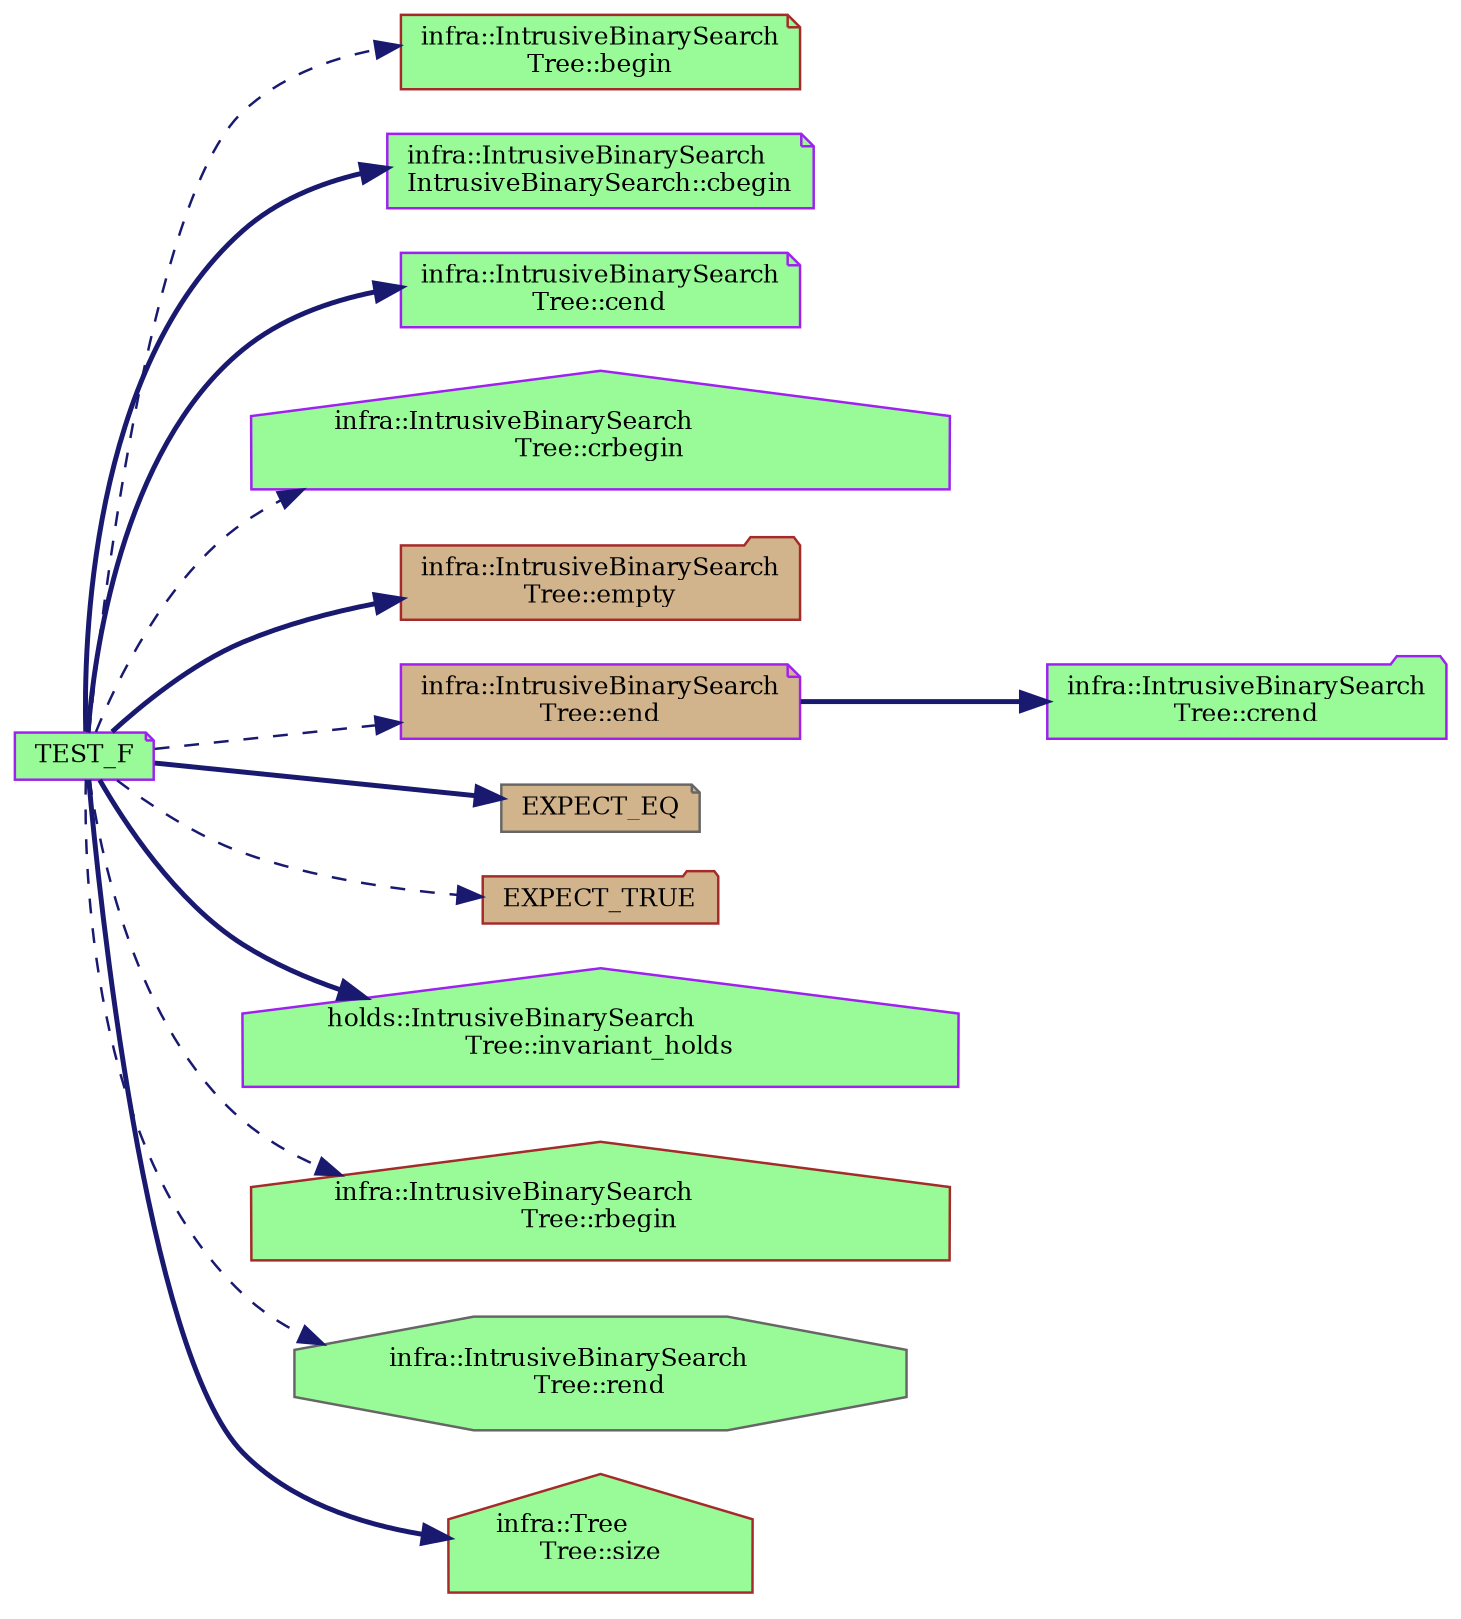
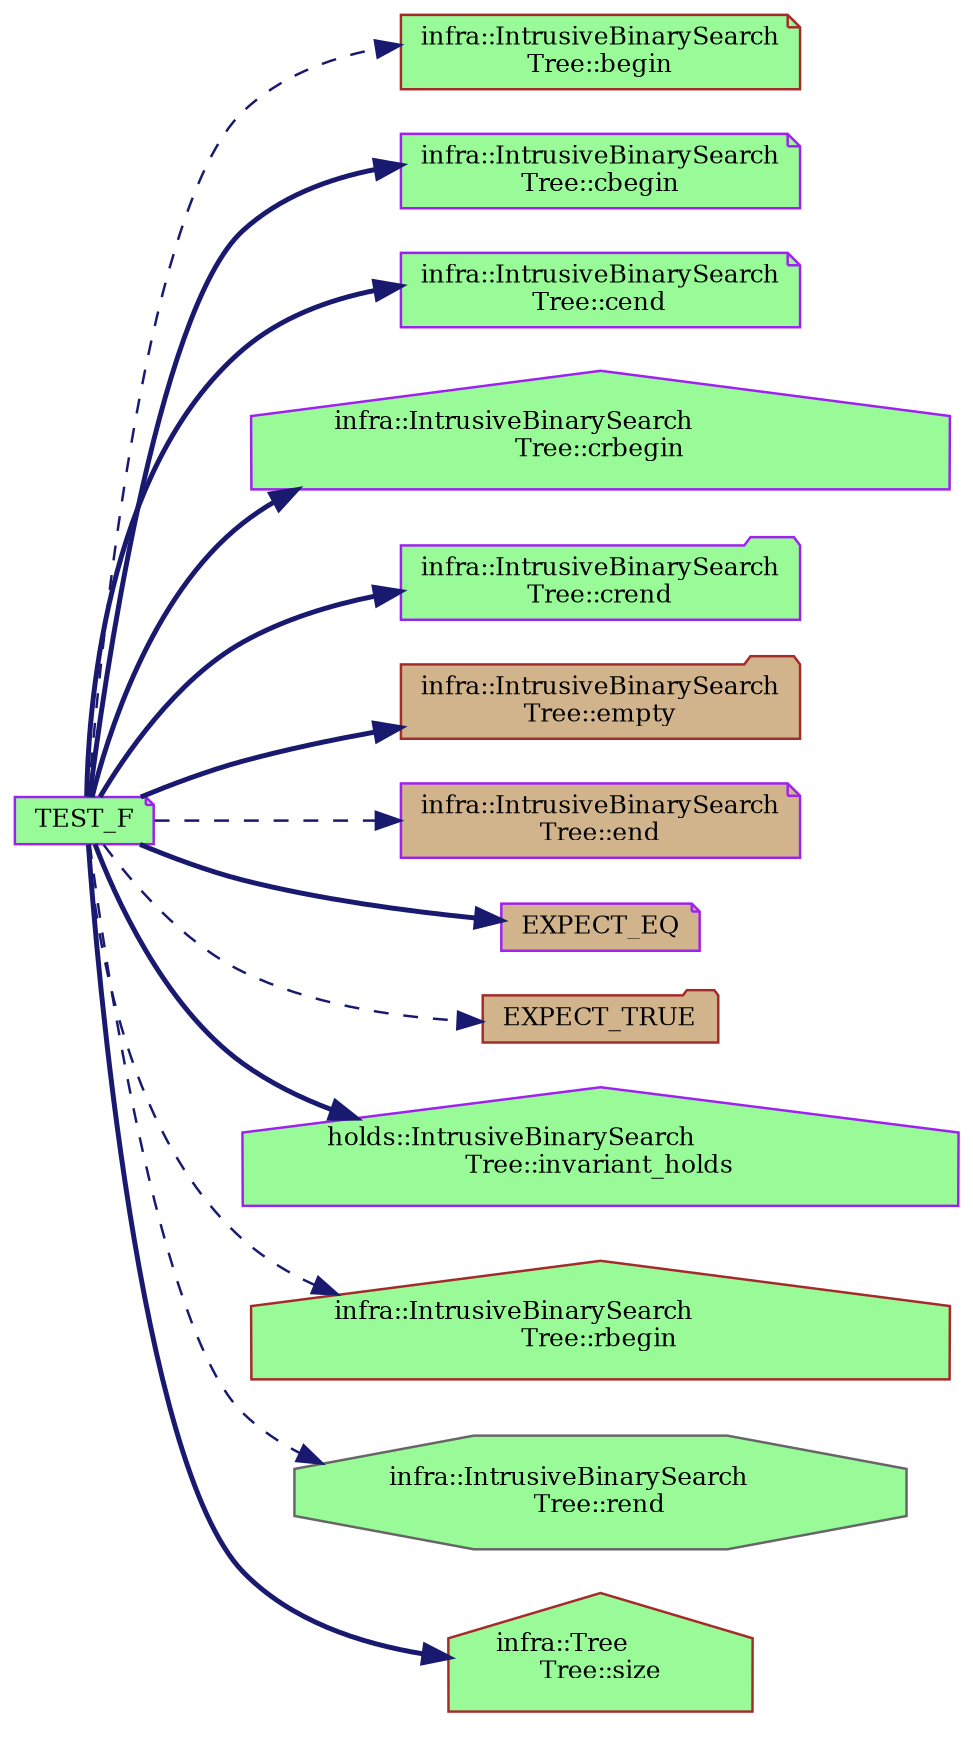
(601, 171) -> (601, 171)
(168, 599) -> (156, 631)
(911, 702) -> (213, 662)
(601, 808) -> (601, 927)
